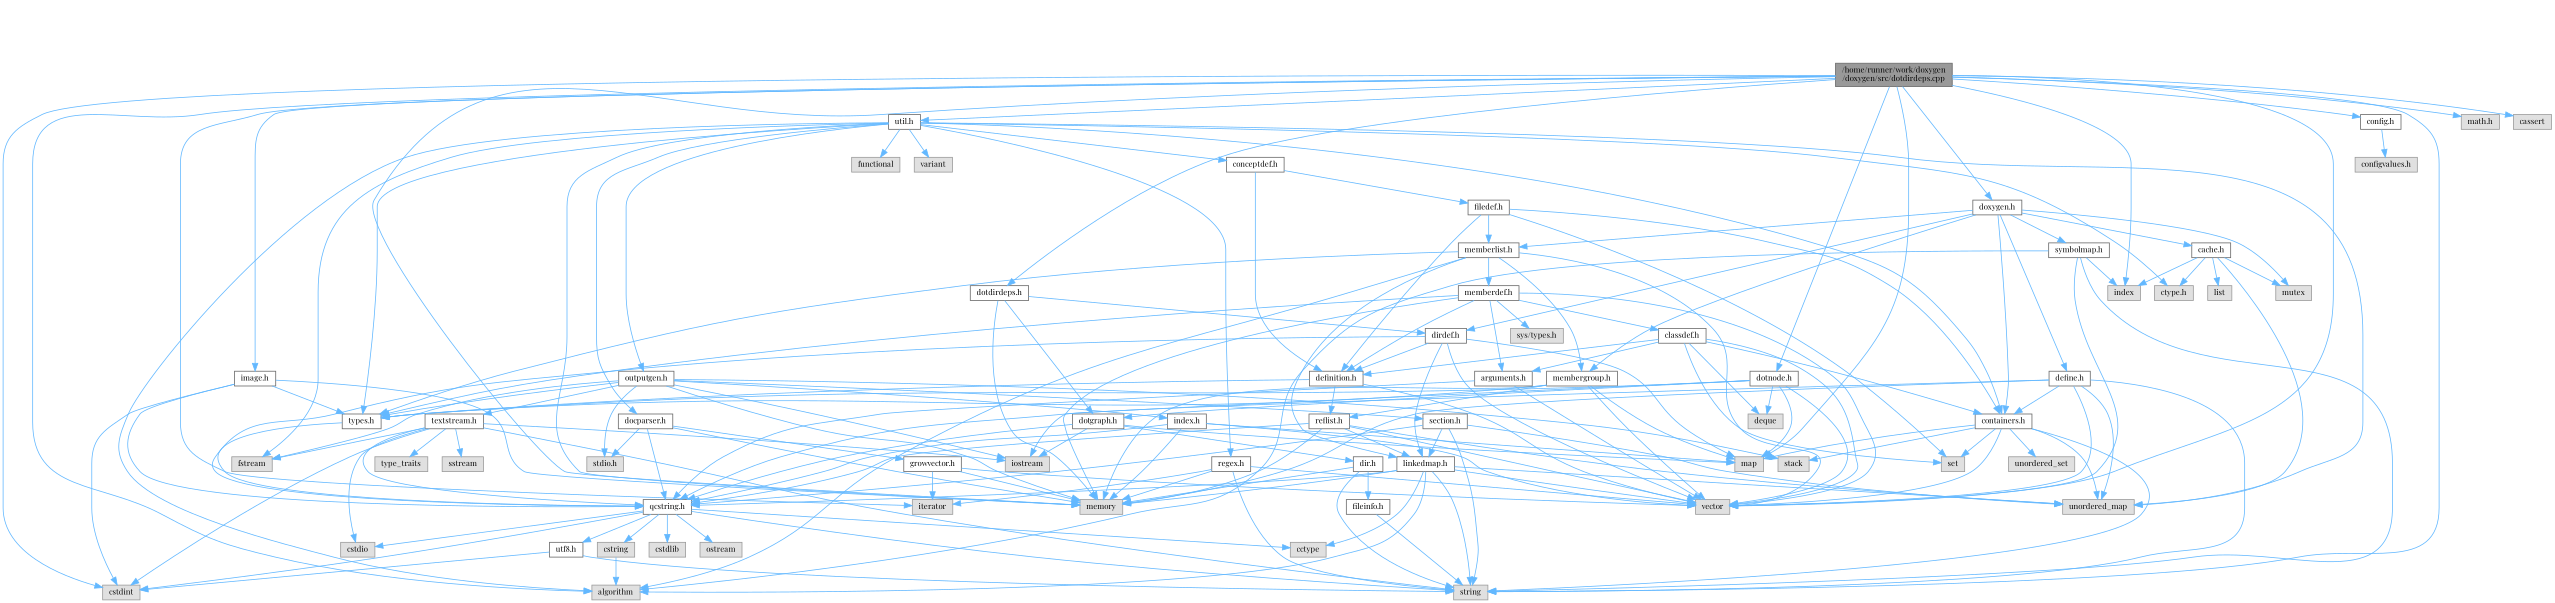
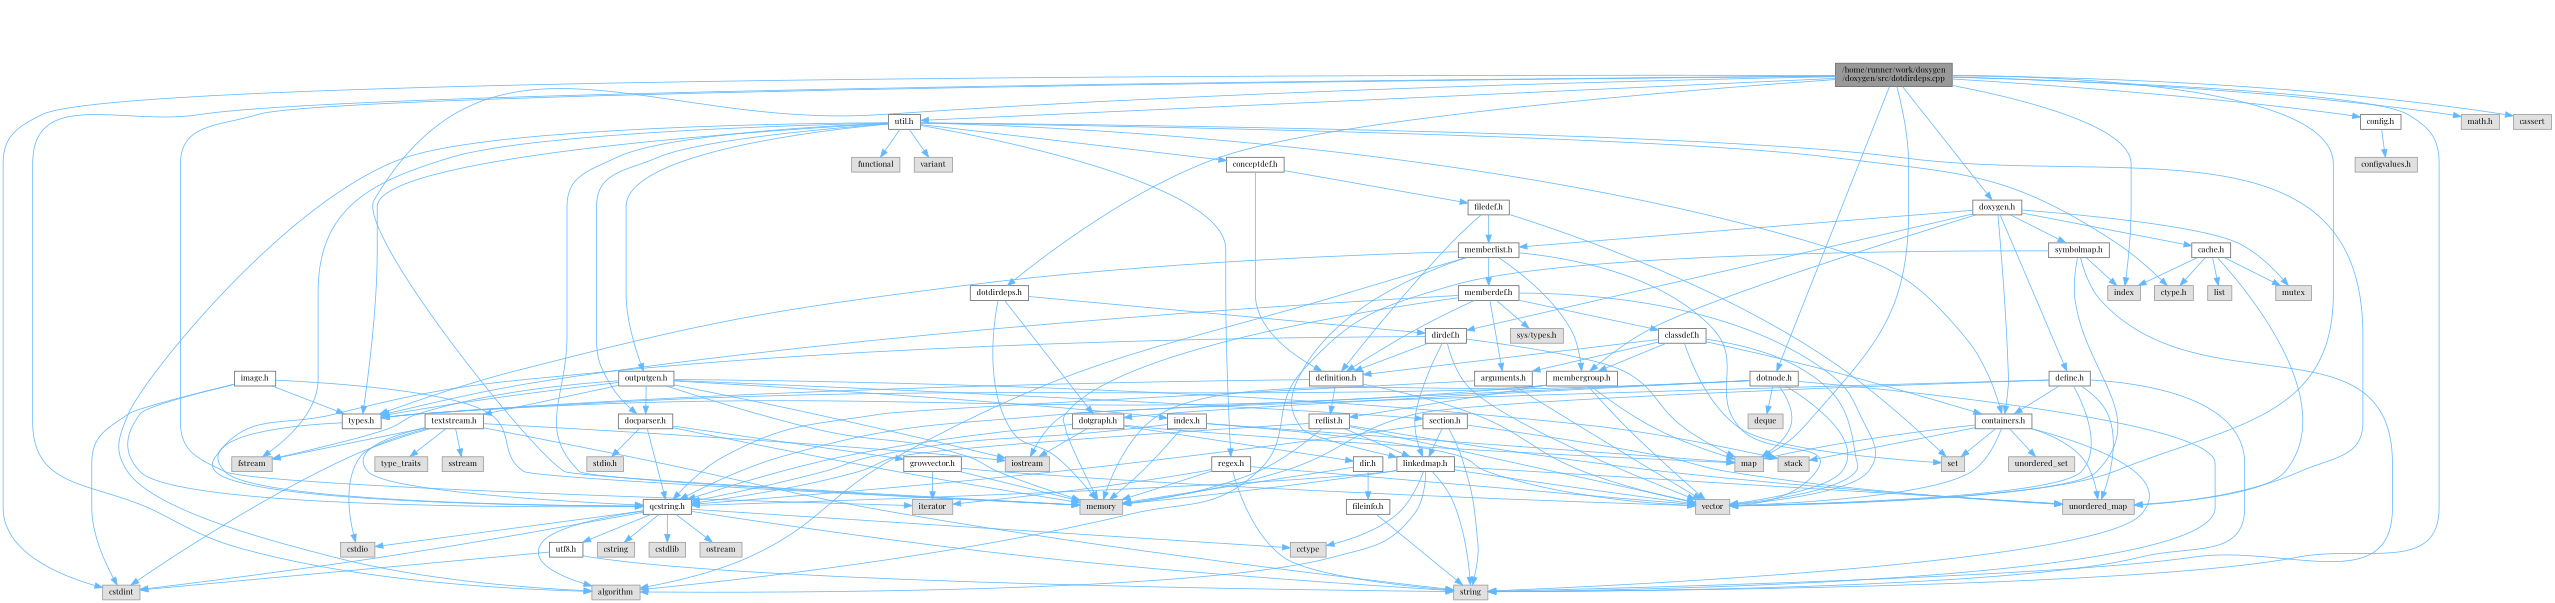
(927, 88) -> none
(1784, 246) -> none
(1721, 376) -> (1636, 356)
(612, 413) -> (646, 395)
(1362, 542) -> (2098, 555)
(616, 567) -> (554, 534)
